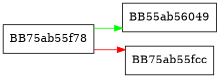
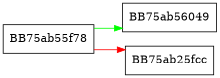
(170, 18) -> (170, 18)
(170, 60) -> (170, 60)
